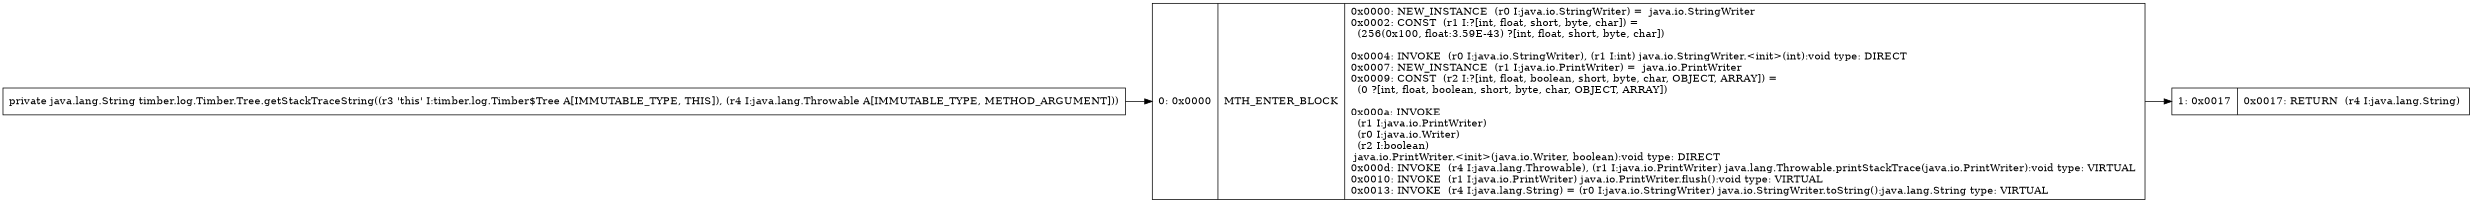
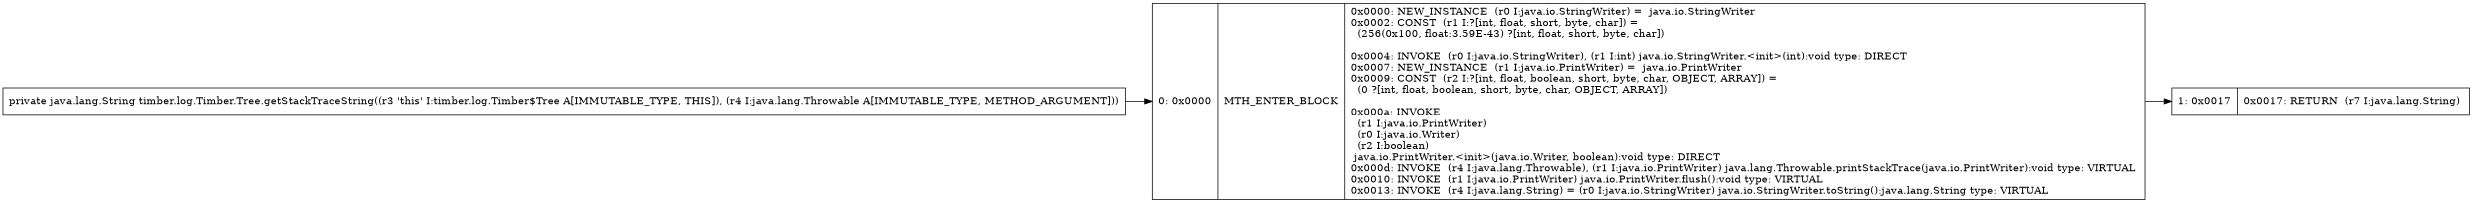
(2353, 101) -> (2353, 101)
